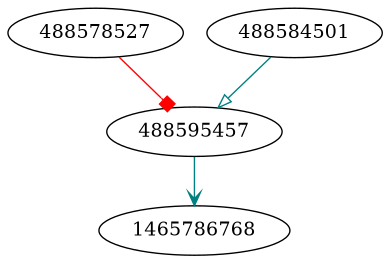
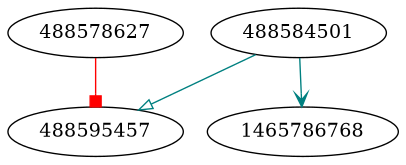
(96, 33) -> (96, 33)
(194, 174) -> (300, 76)
